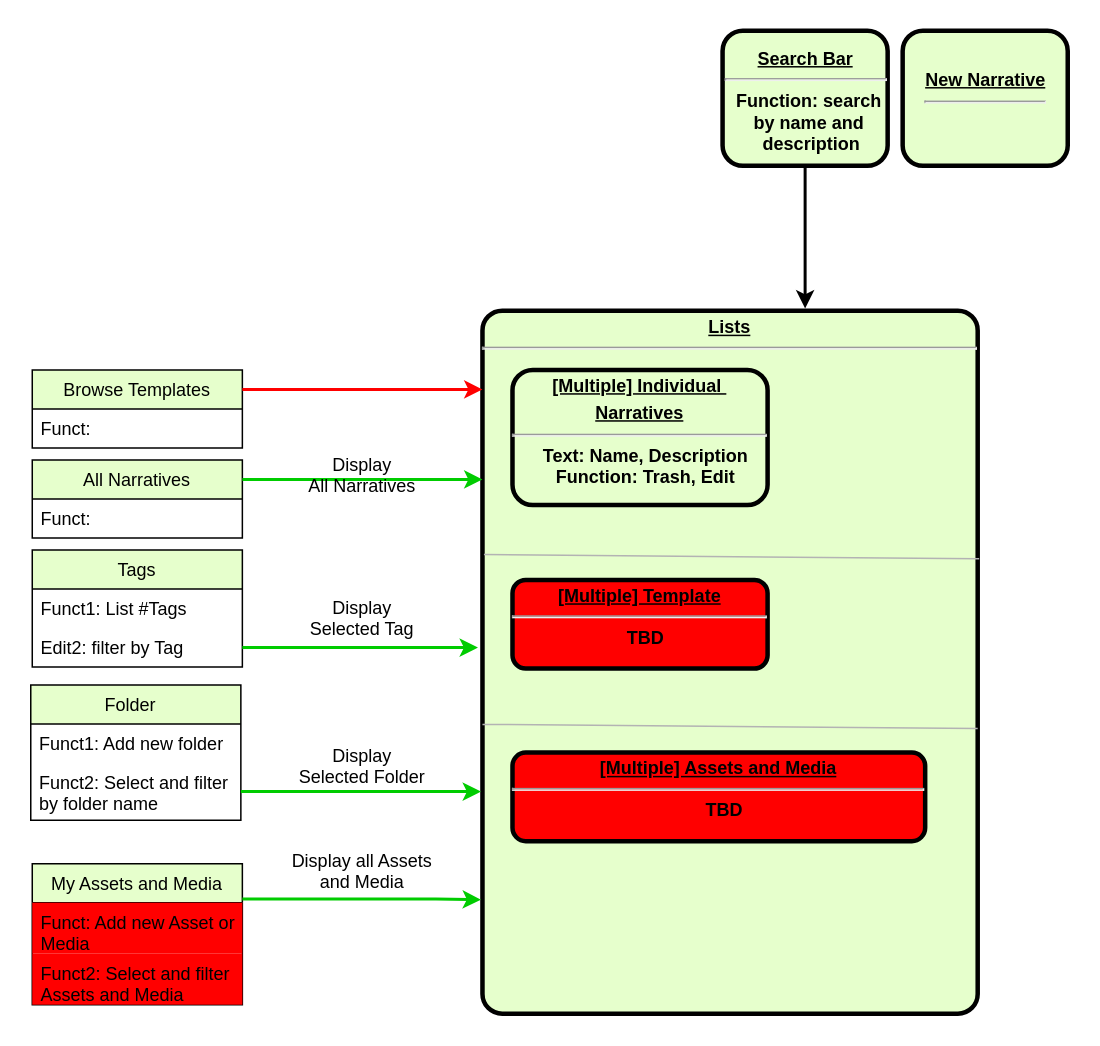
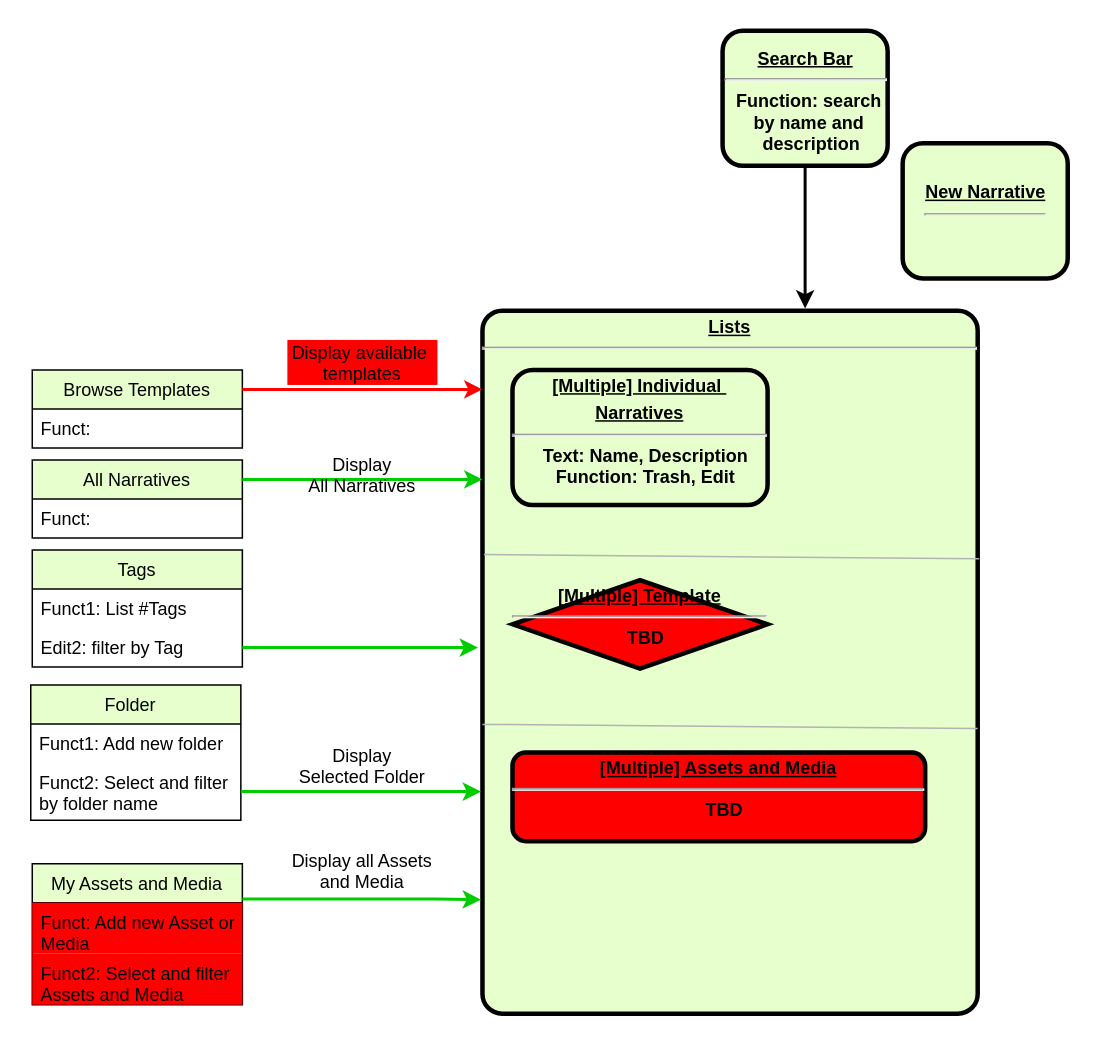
(985, 98) -> (985, 211)
none -> (362, 362)
(362, 617) -> none
(640, 624) -> (640, 624)
